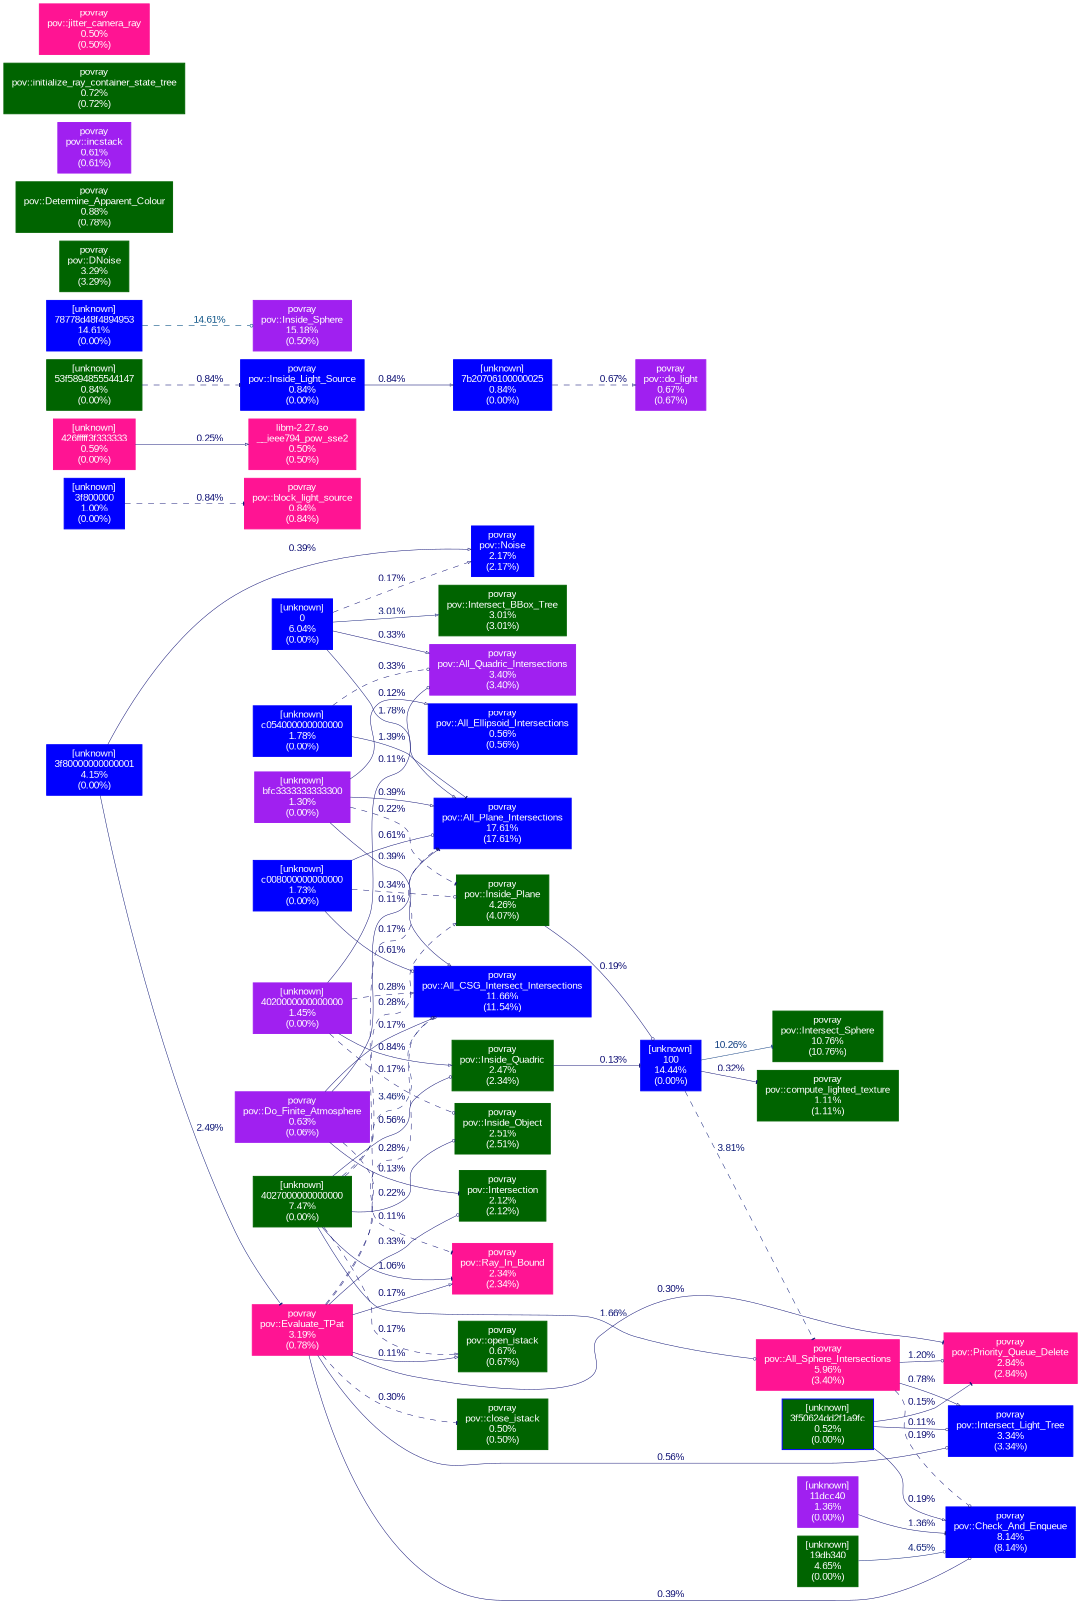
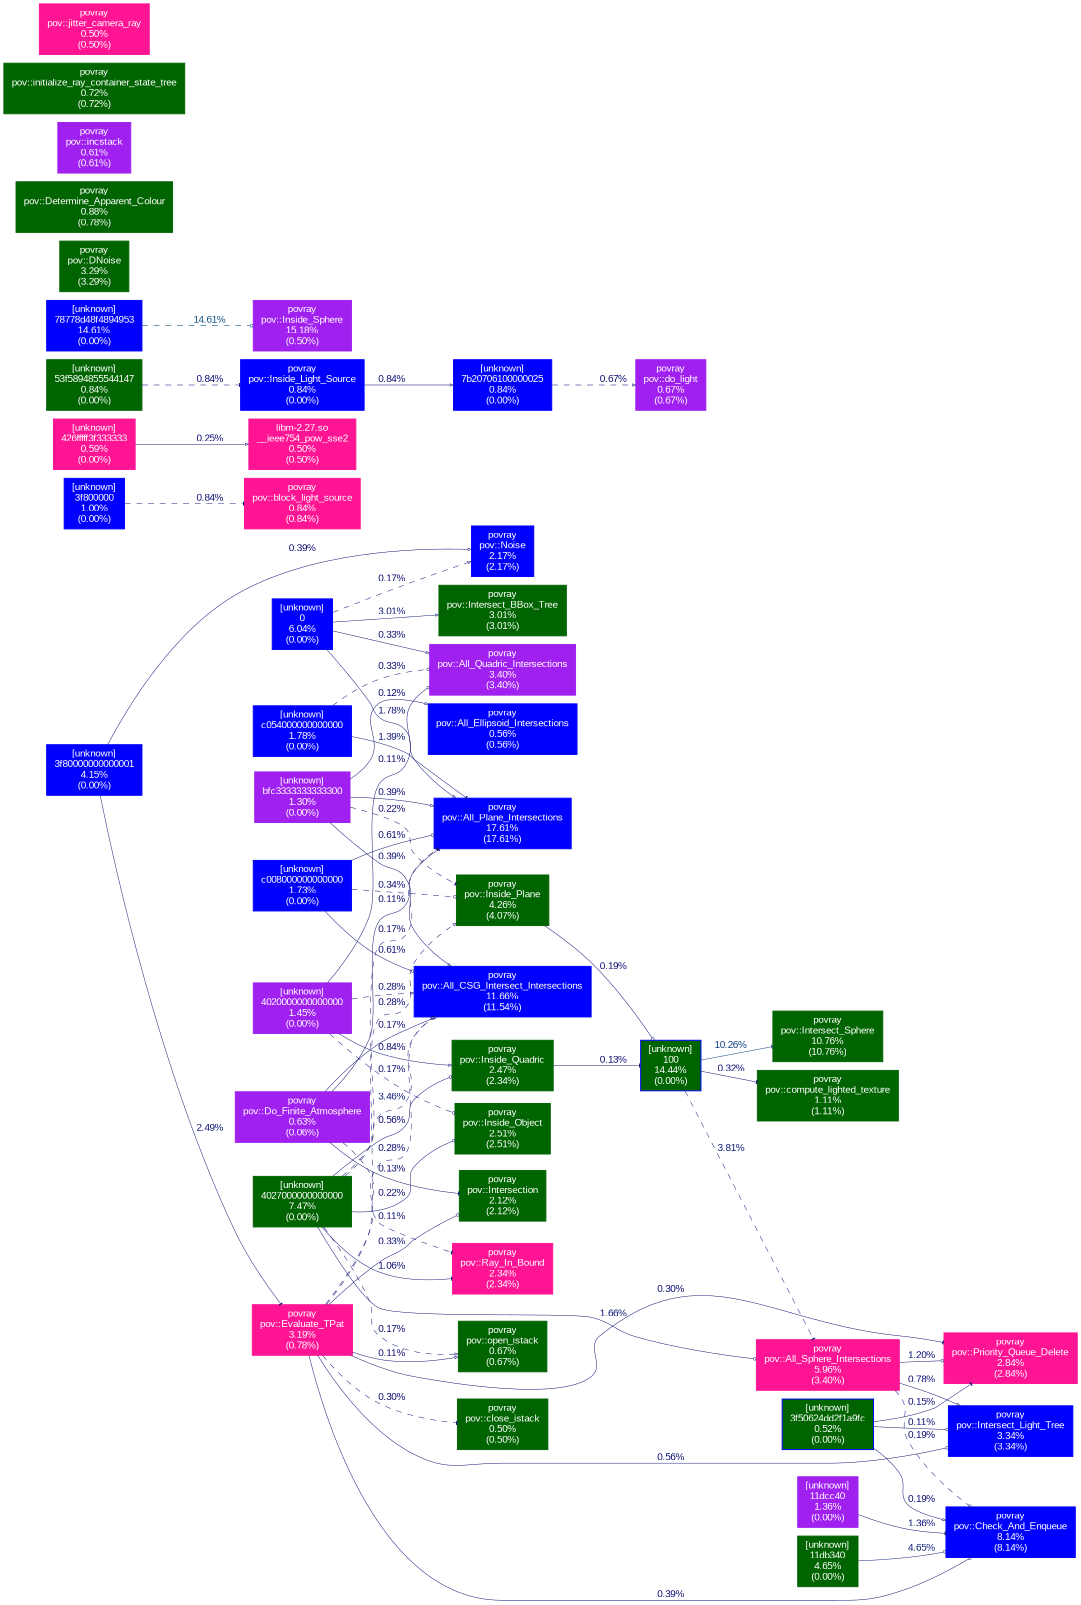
(302, 444) -> (302, 444)
(671, 1066) -> (671, 1066)
(401, 1300) -> none
(828, 1561) -> (828, 1561)
